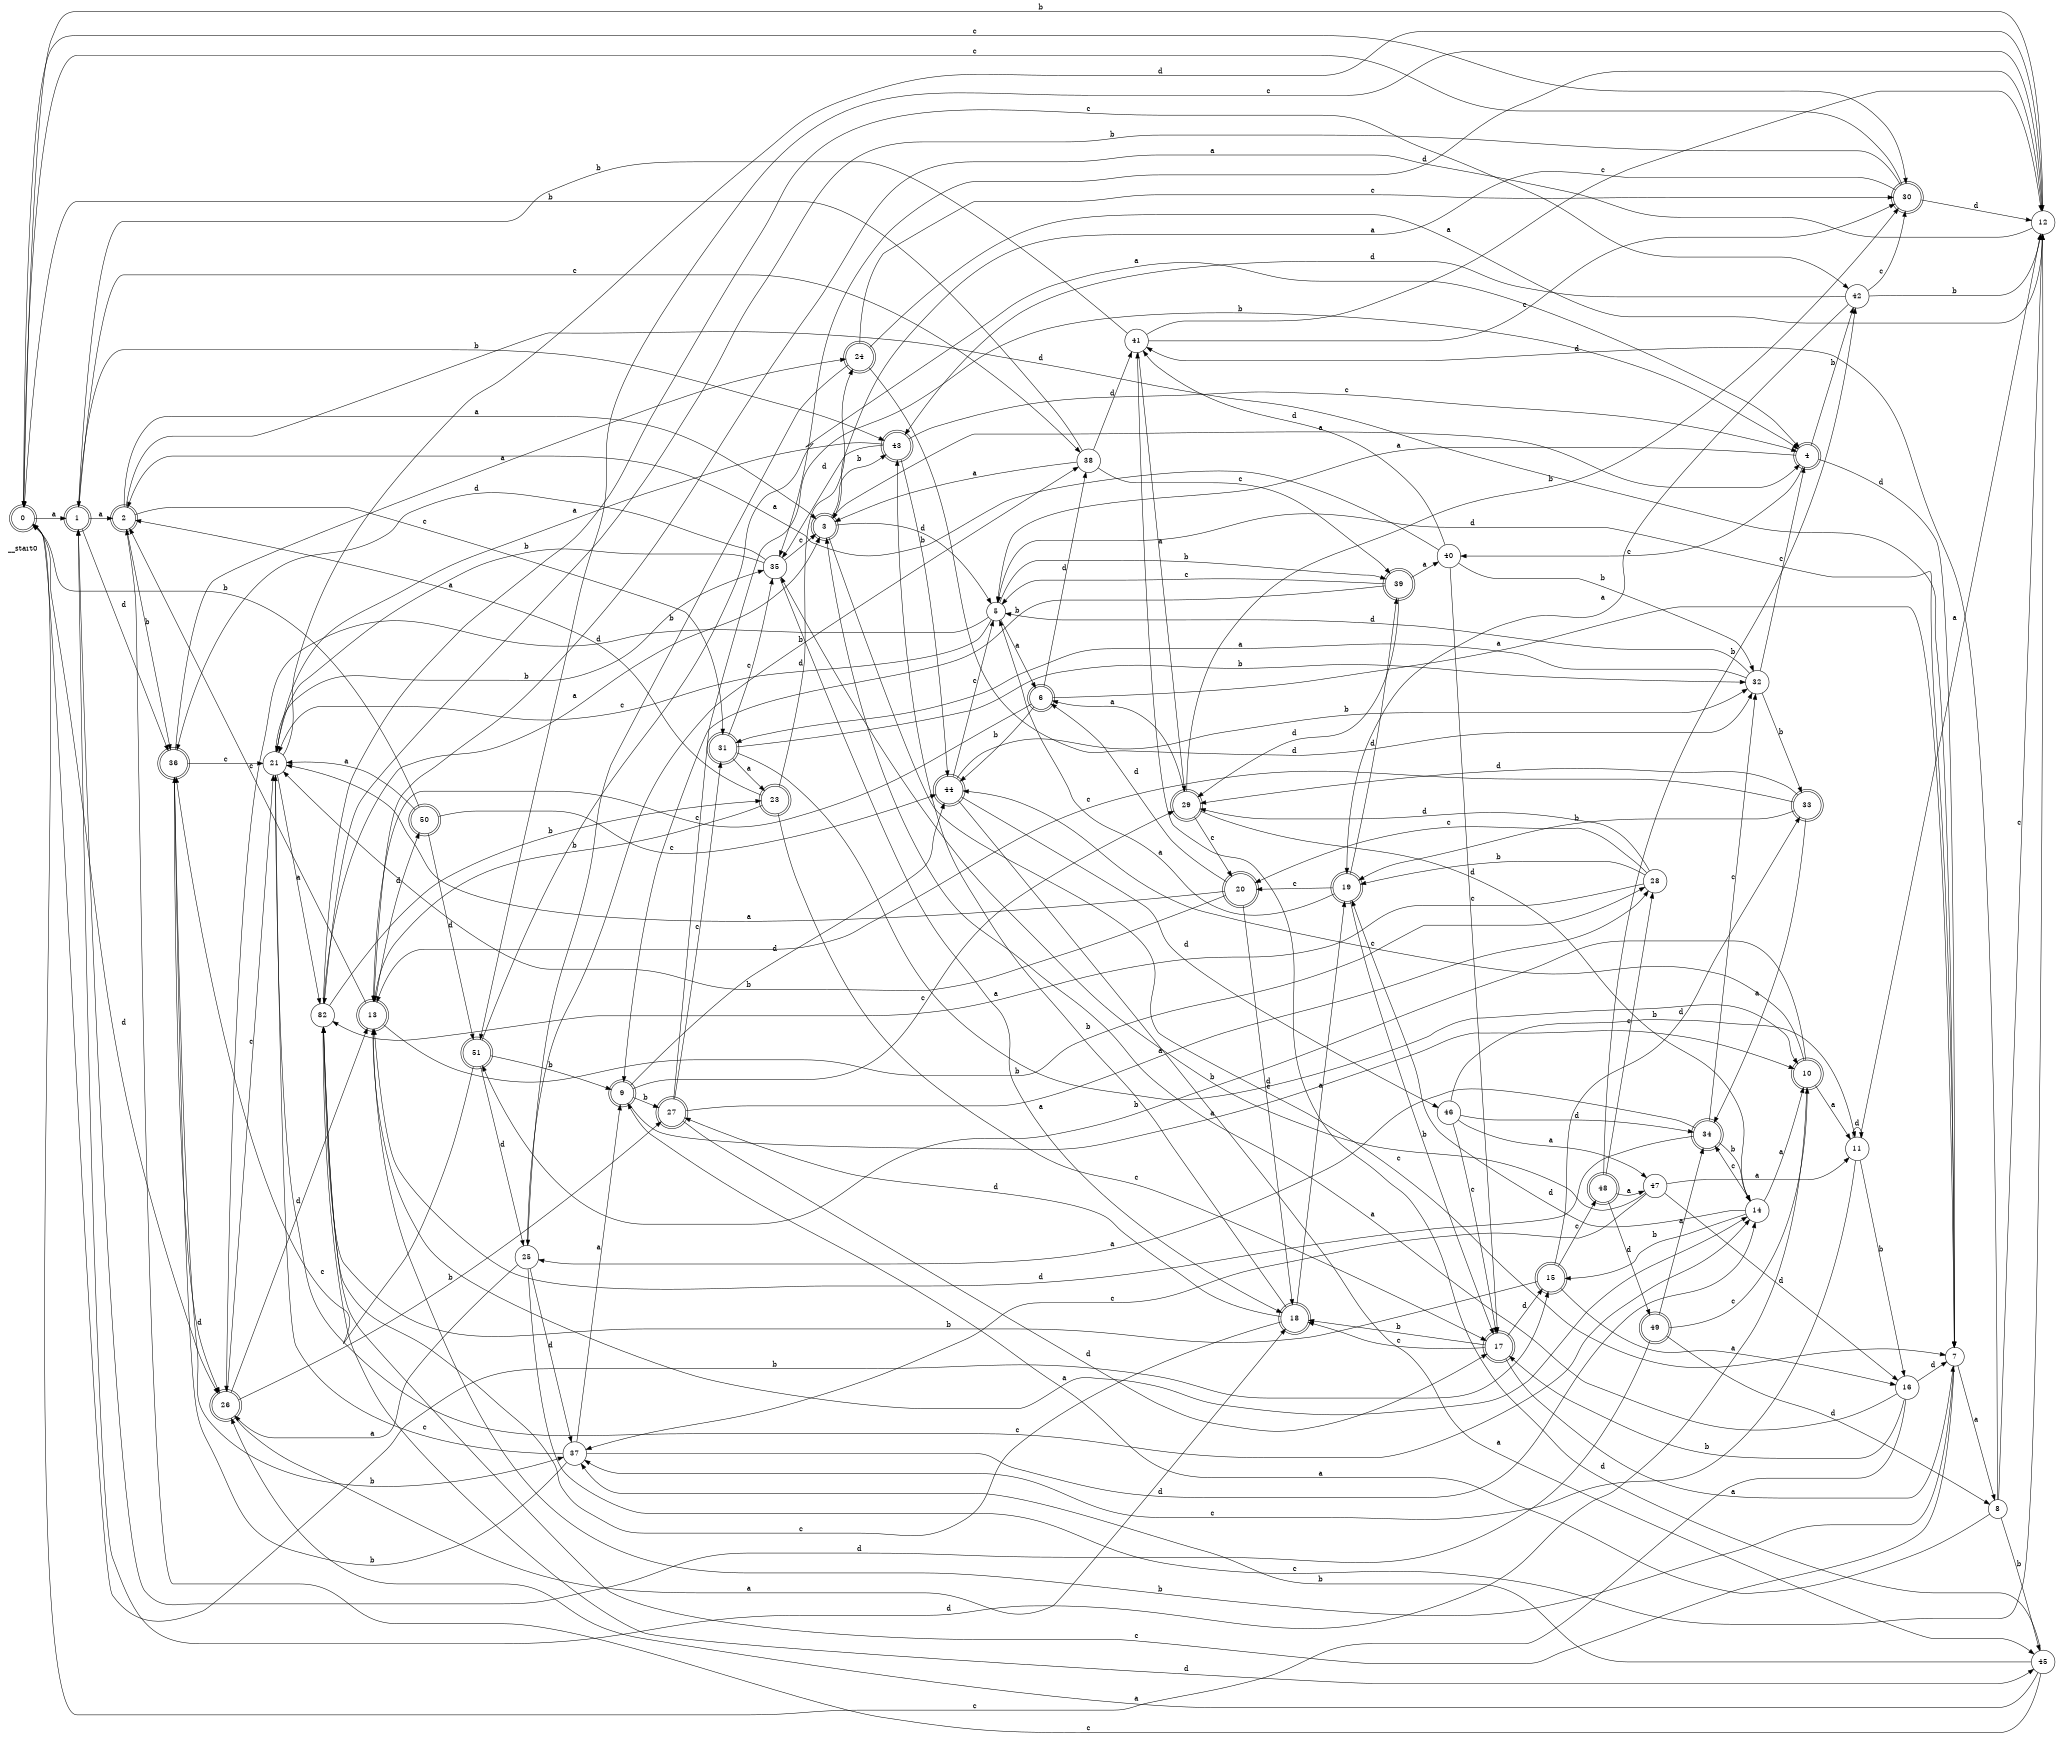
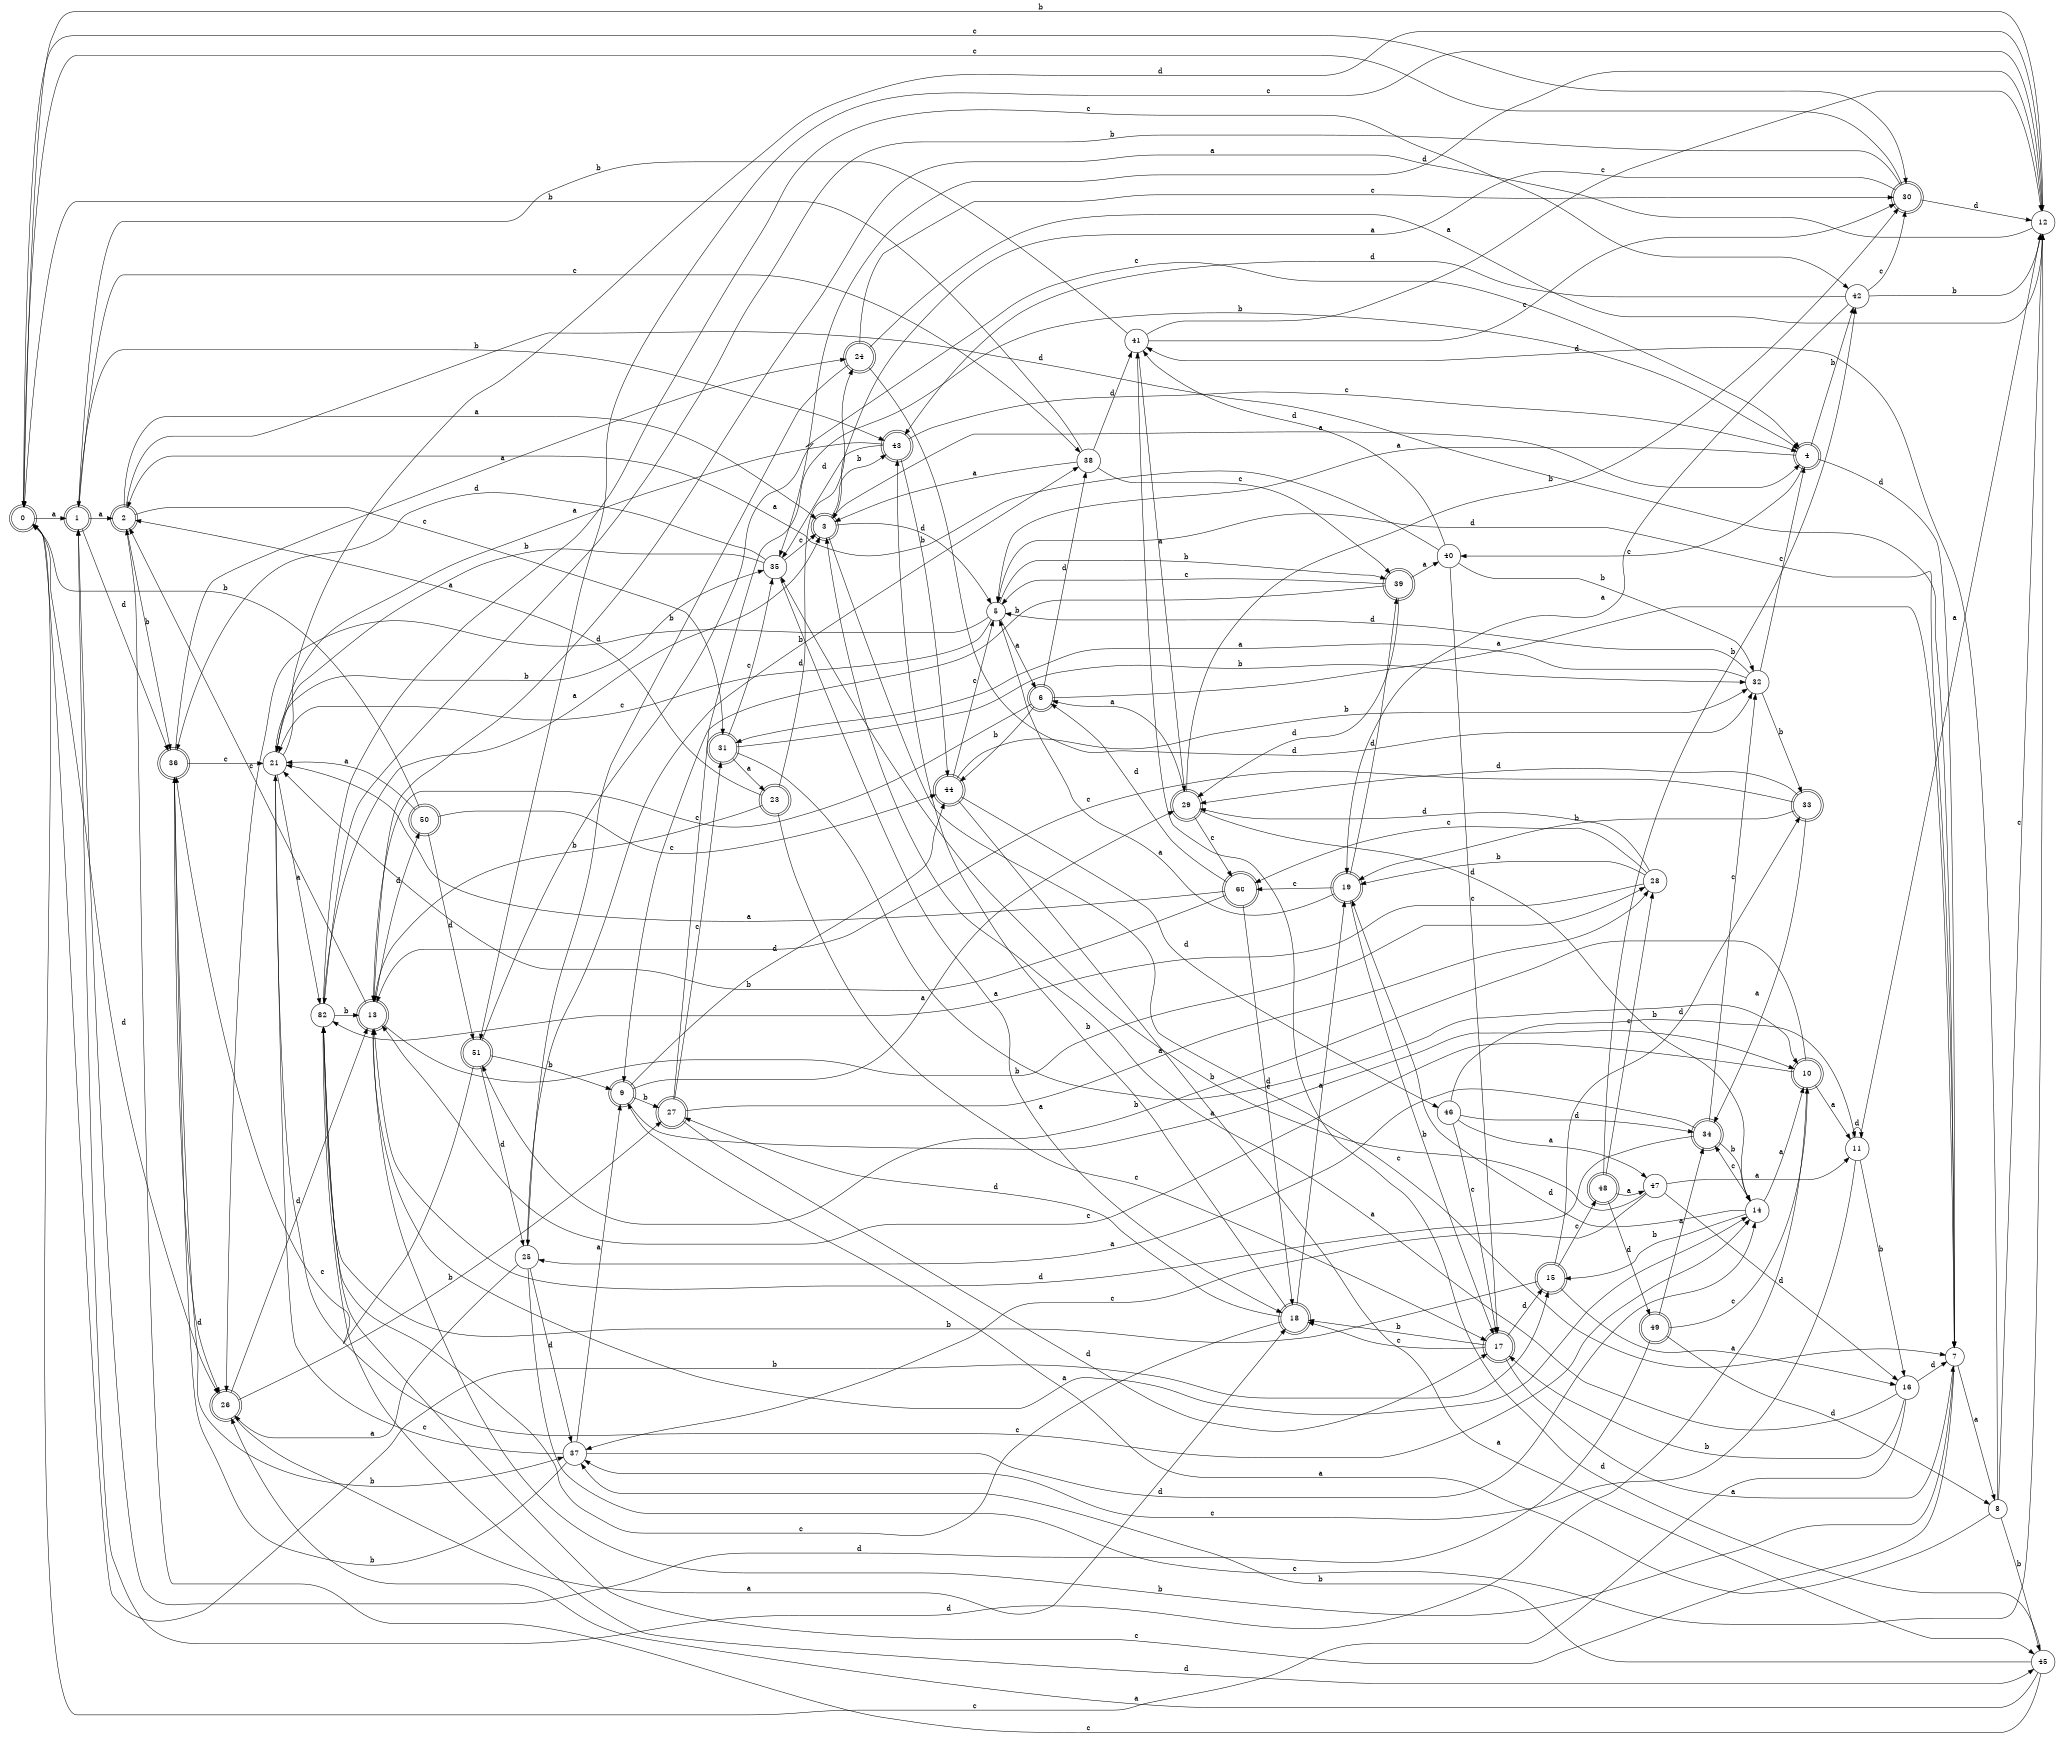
(1137, 261) -> (1137, 261)
(23, 549) -> none
(513, 848) -> (344, 1015)
(1241, 890) -> (1241, 890)
(1390, 952) -> (1062, 1224)
(923, 998) -> (923, 998)
(250, 1086) -> none
